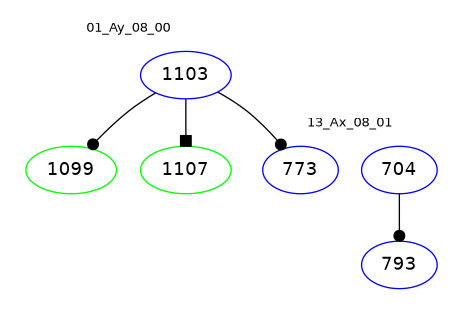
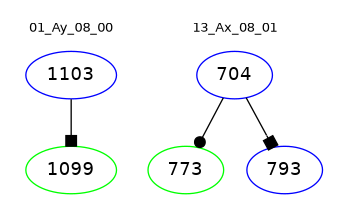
(125, 114) -> (71, 116)
(260, 122) -> (213, 118)
(186, 170) -> none
(301, 170) -> (186, 170)
(399, 212) -> (256, 117)
